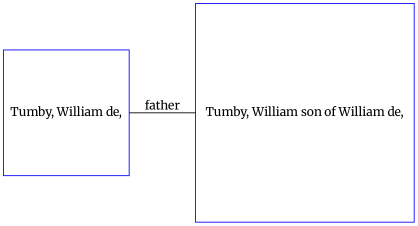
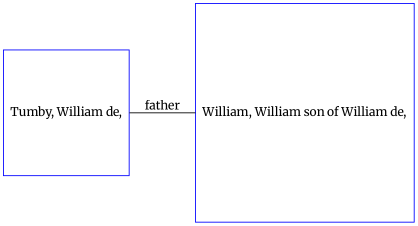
(305, 113) -> (305, 113)
